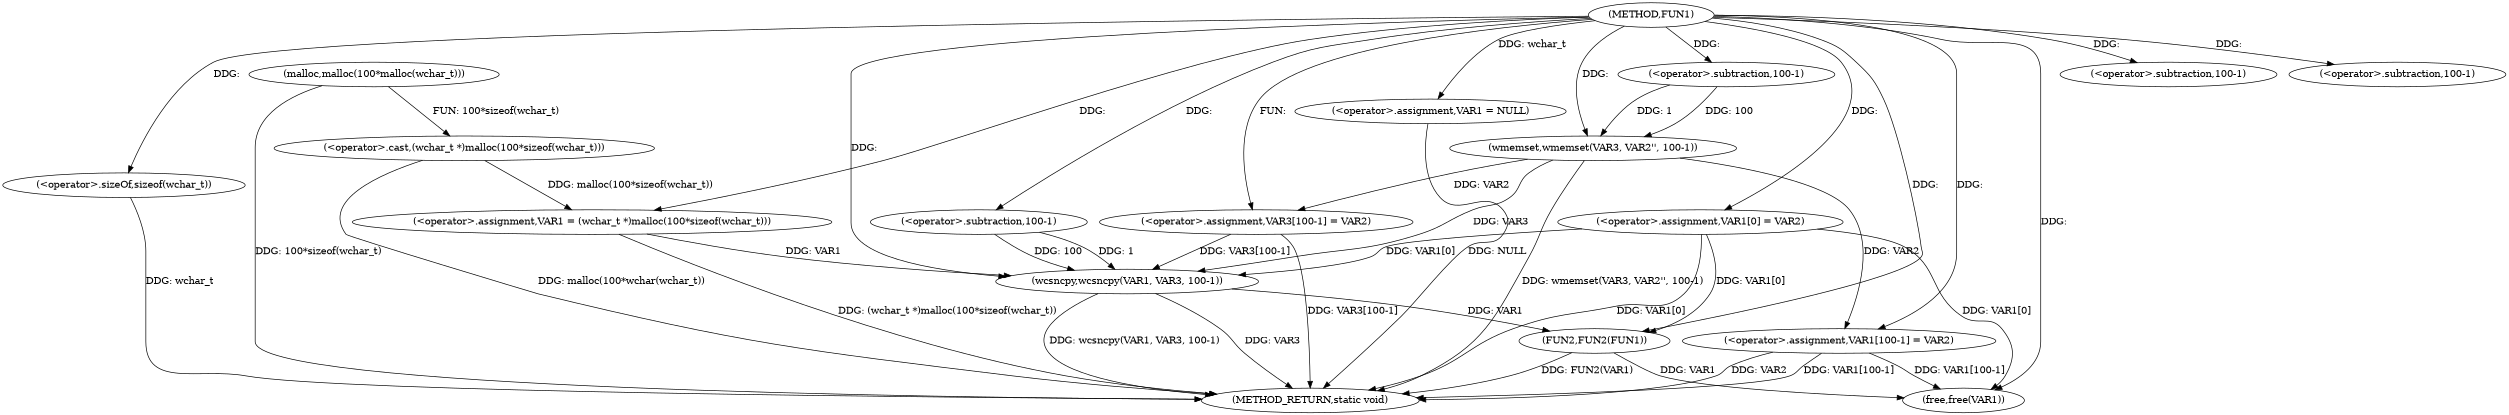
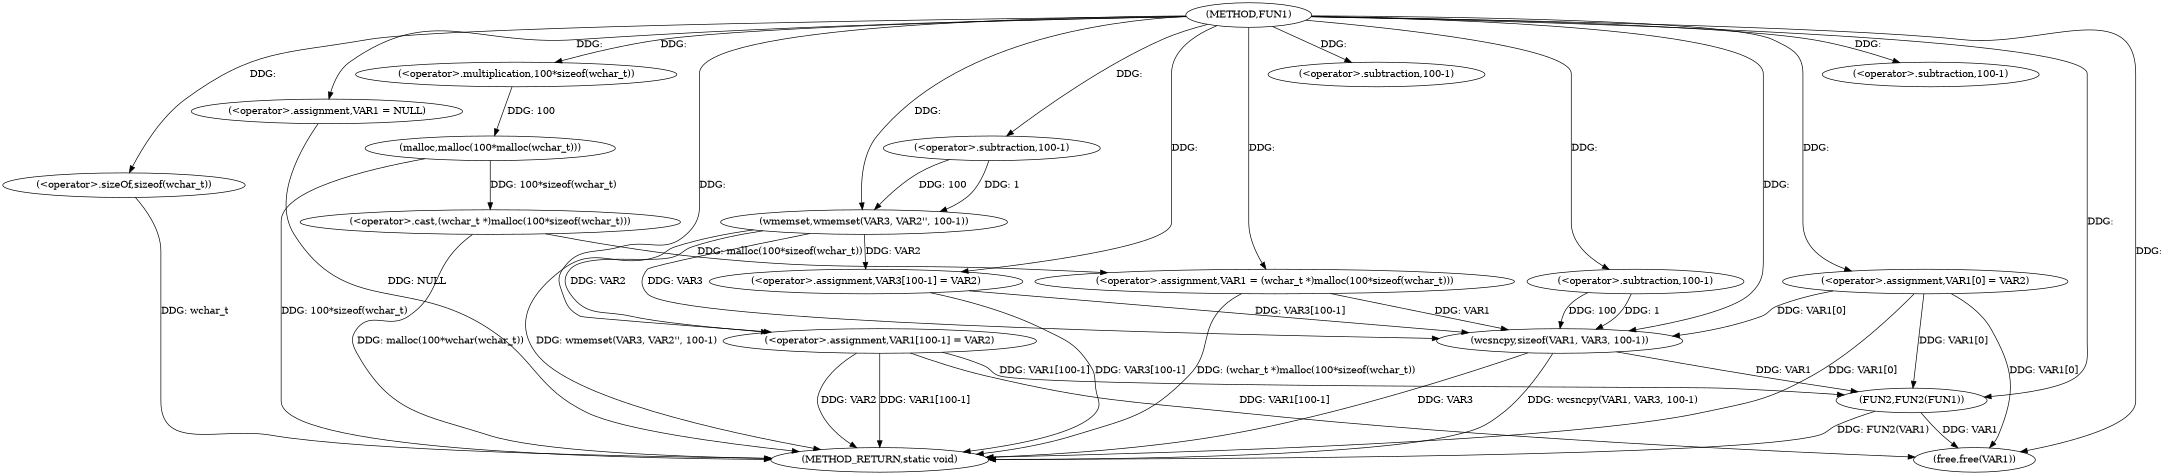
(1532, 45) -> (591, 45)
none -> (516, 74)
(496, 111) -> (553, 185)
(1274, 111) -> (1186, 148)
(1127, 282) -> (1560, 341)
none -> (1387, 386)
